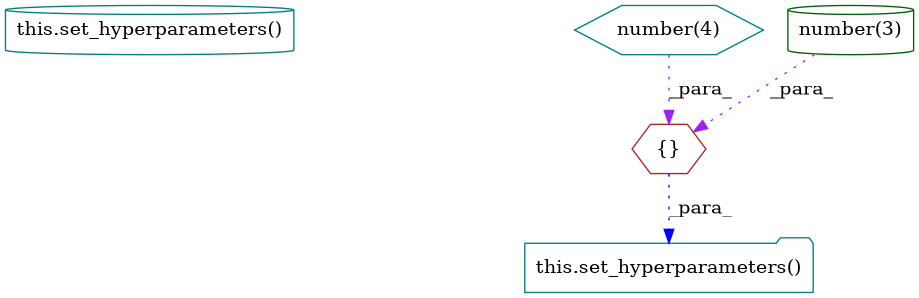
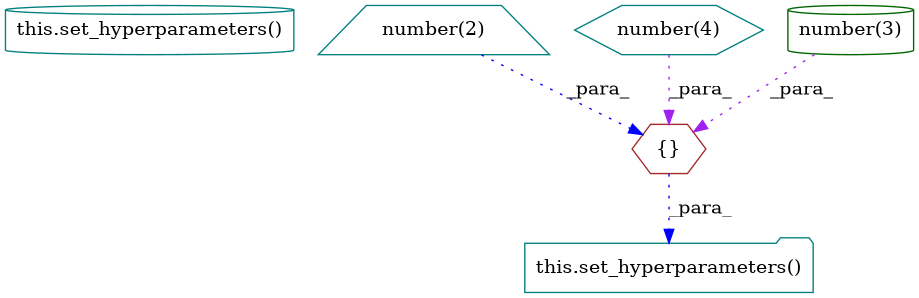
none -> (434, 30)
